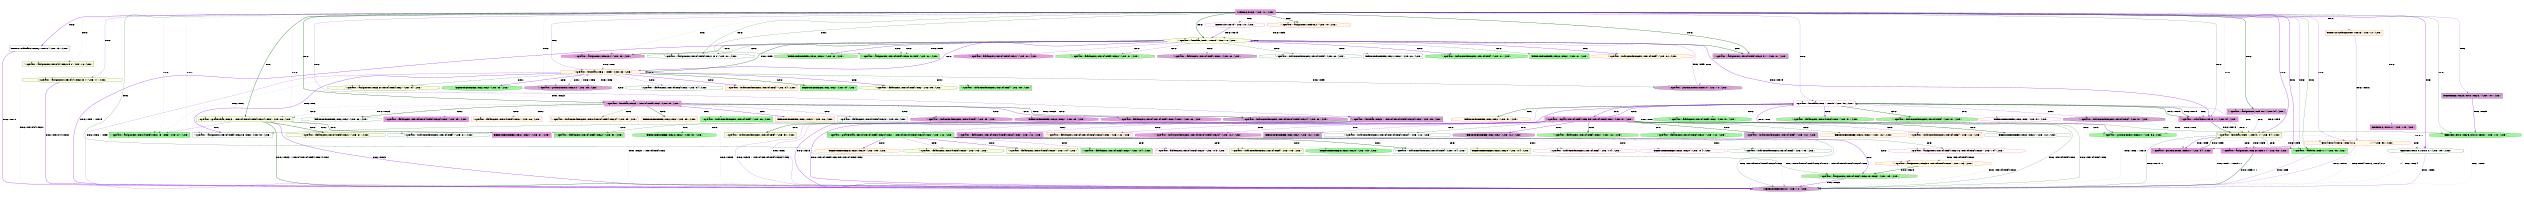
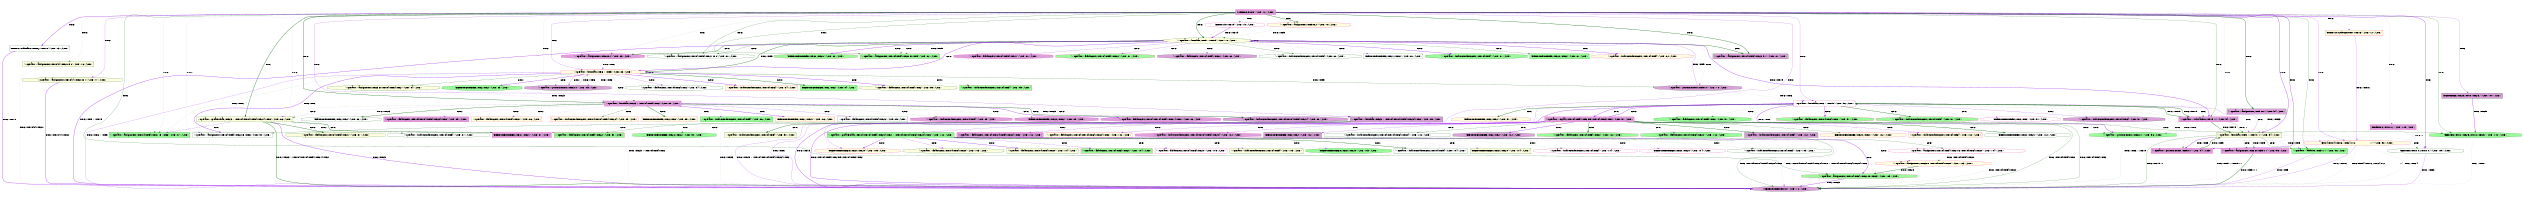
(1853, 14) -> (1578, 103)
(2274, 119) -> (2274, 119)
(1752, 124) -> (1760, 96)
